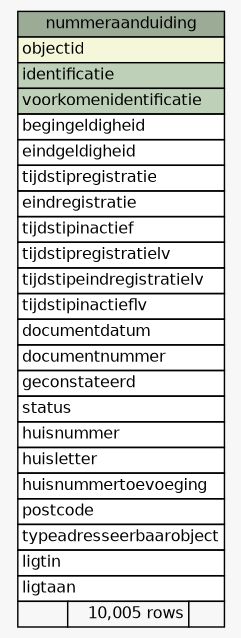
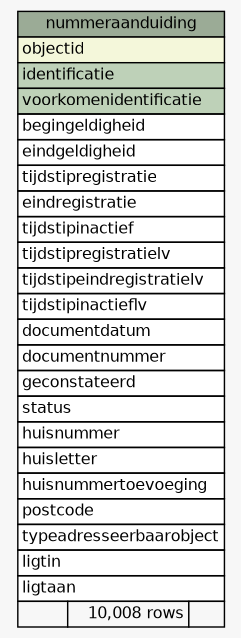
(136, 613) -> (136, 613)
